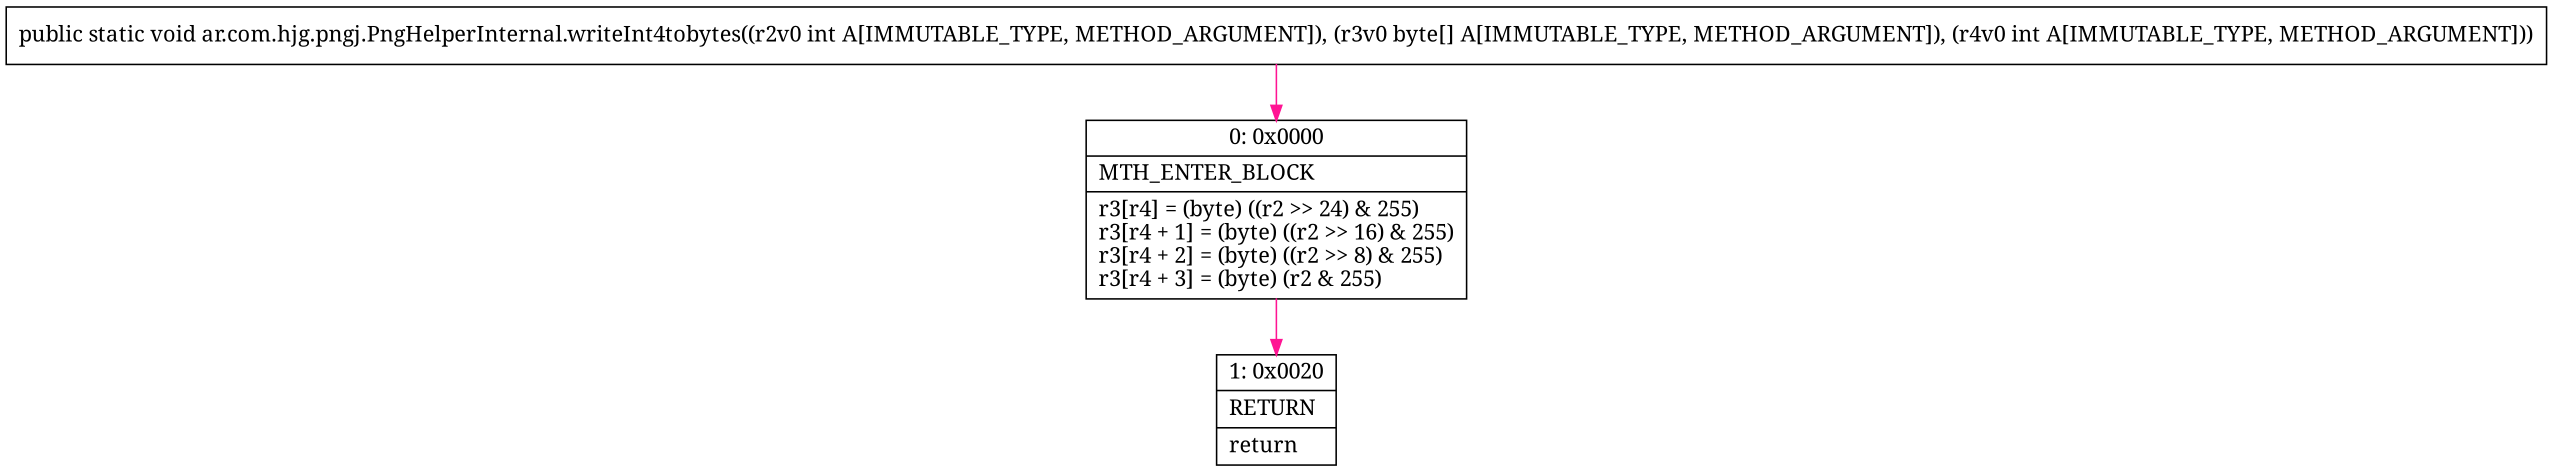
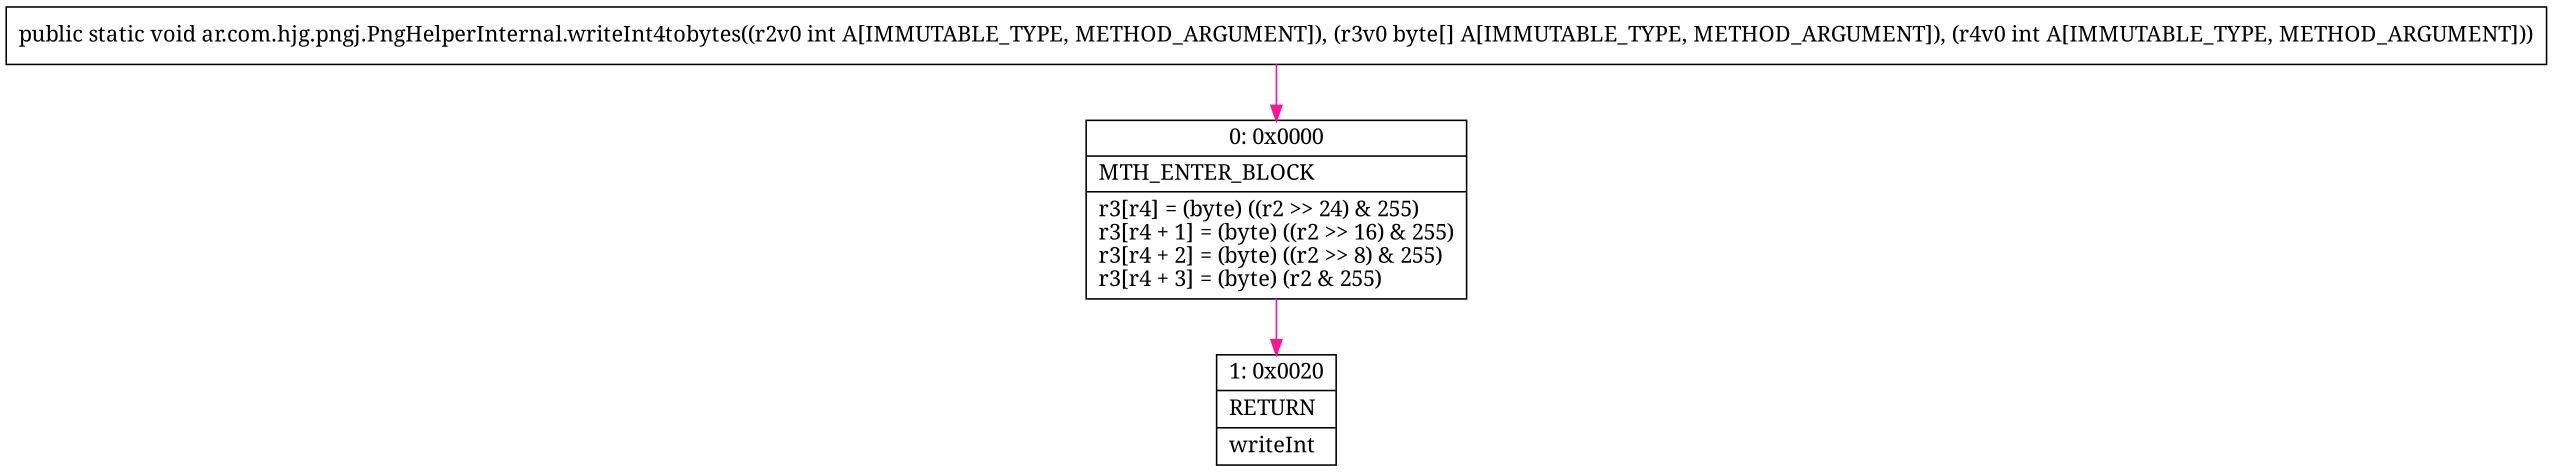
(1264, 446) -> (1273, 446)
